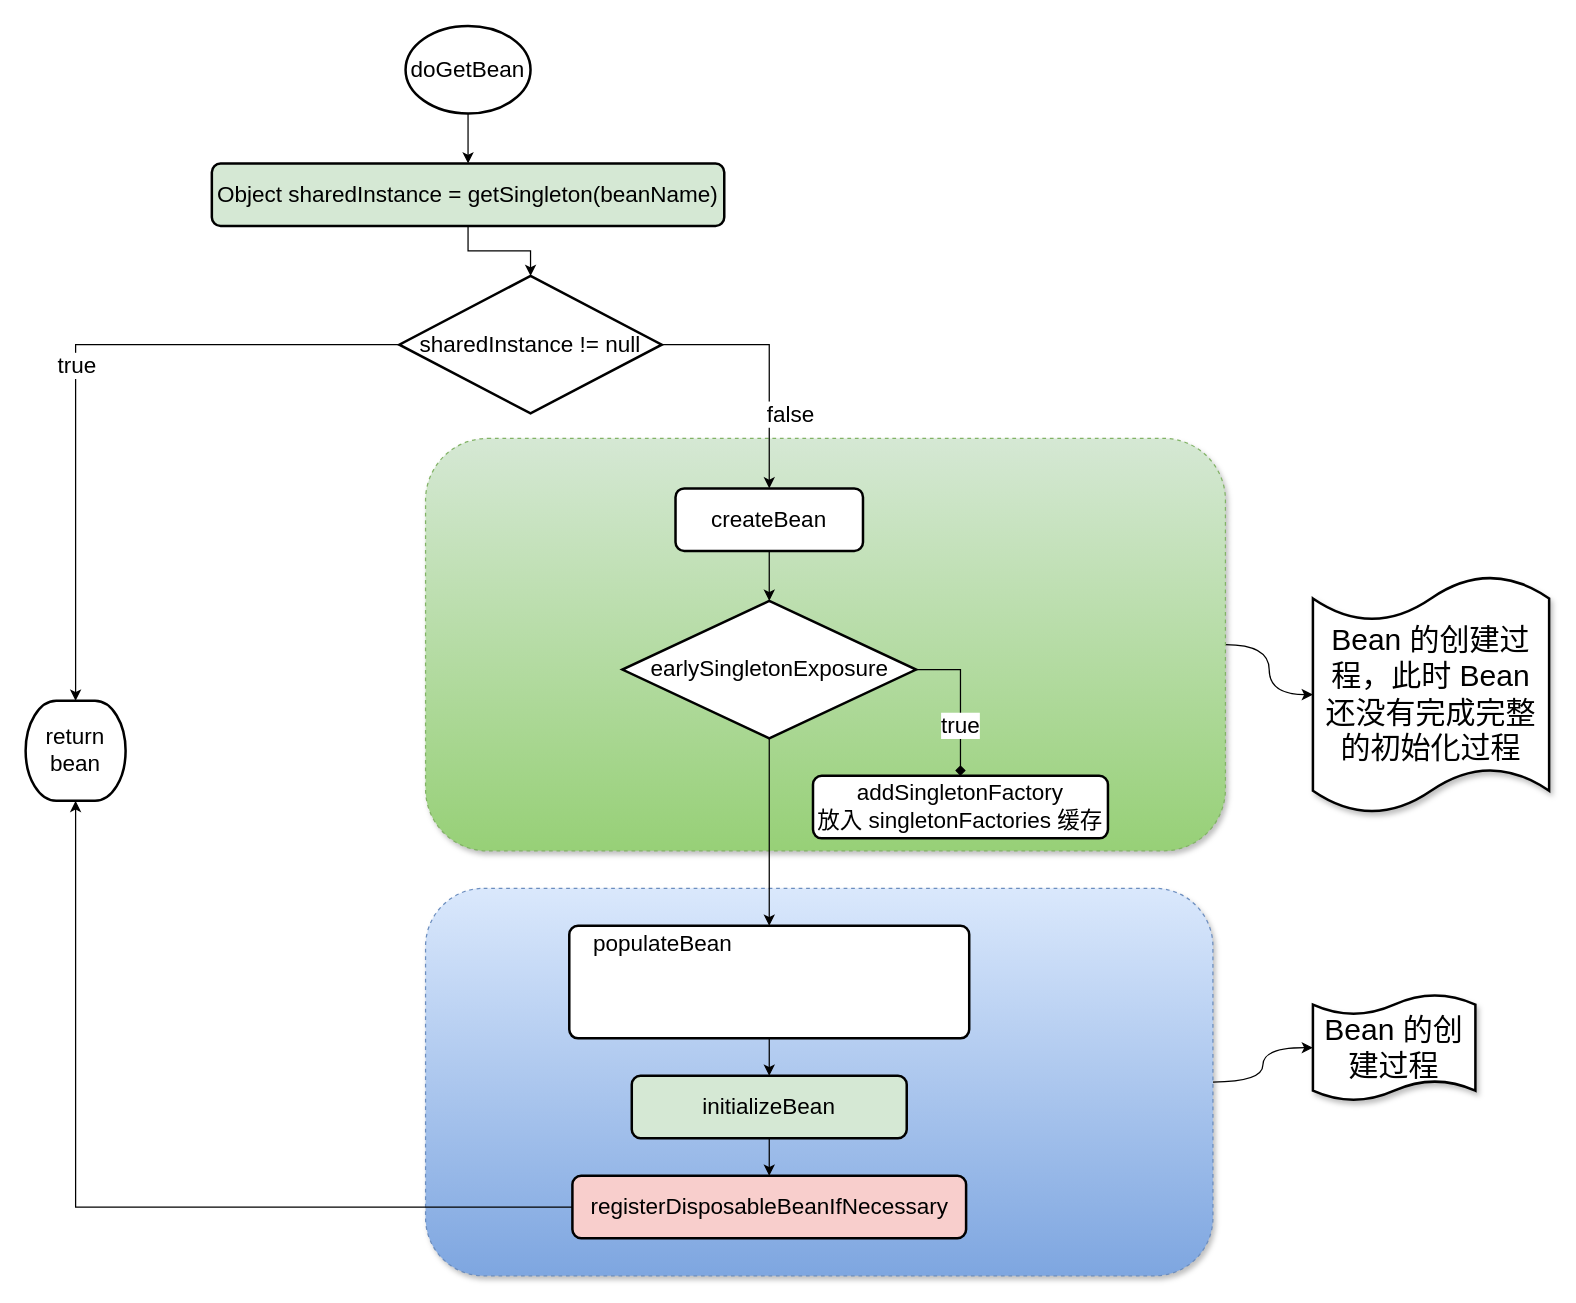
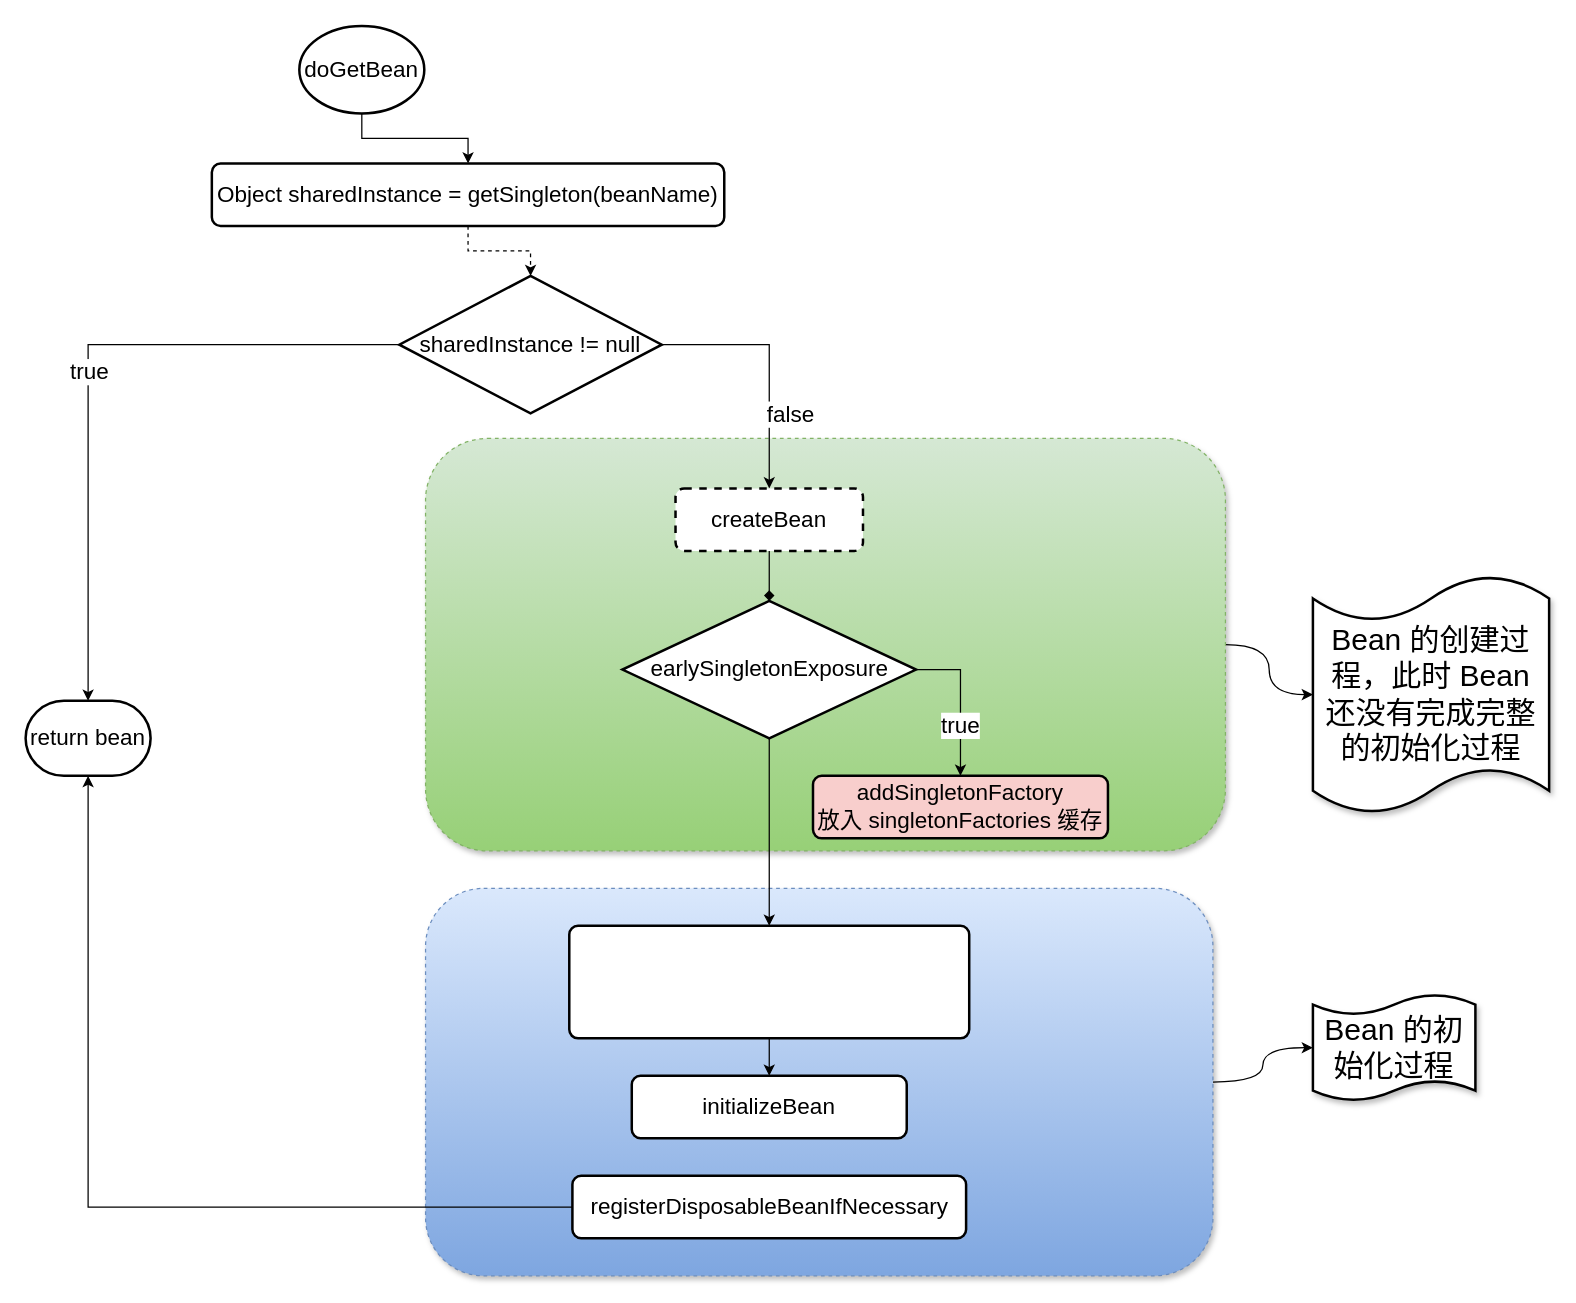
(468, 69) -> (362, 69)
(468, 194) -> (468, 194)
(496, 251) -> (496, 251)
(769, 519) -> (769, 519)
(769, 591) -> (769, 590)
(76, 751) -> (88, 738)
(961, 765) -> (961, 766)
(961, 807) -> (961, 807)
(663, 944) -> none
(1394, 1048) -> (1394, 1048)
(769, 1107) -> (769, 1107)
(769, 1161) -> none
(769, 1207) -> (769, 1207)
